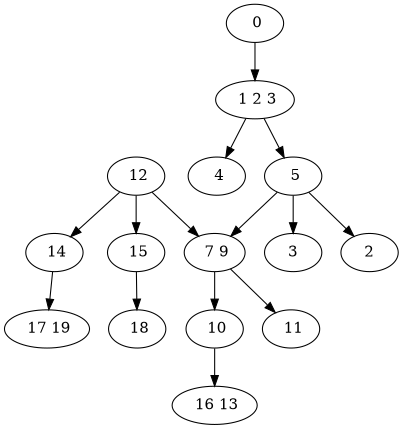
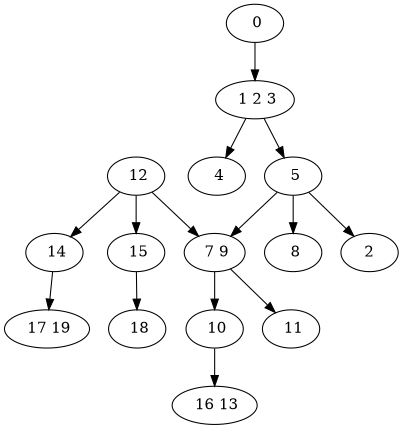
(293, 253) -> (293, 253)
